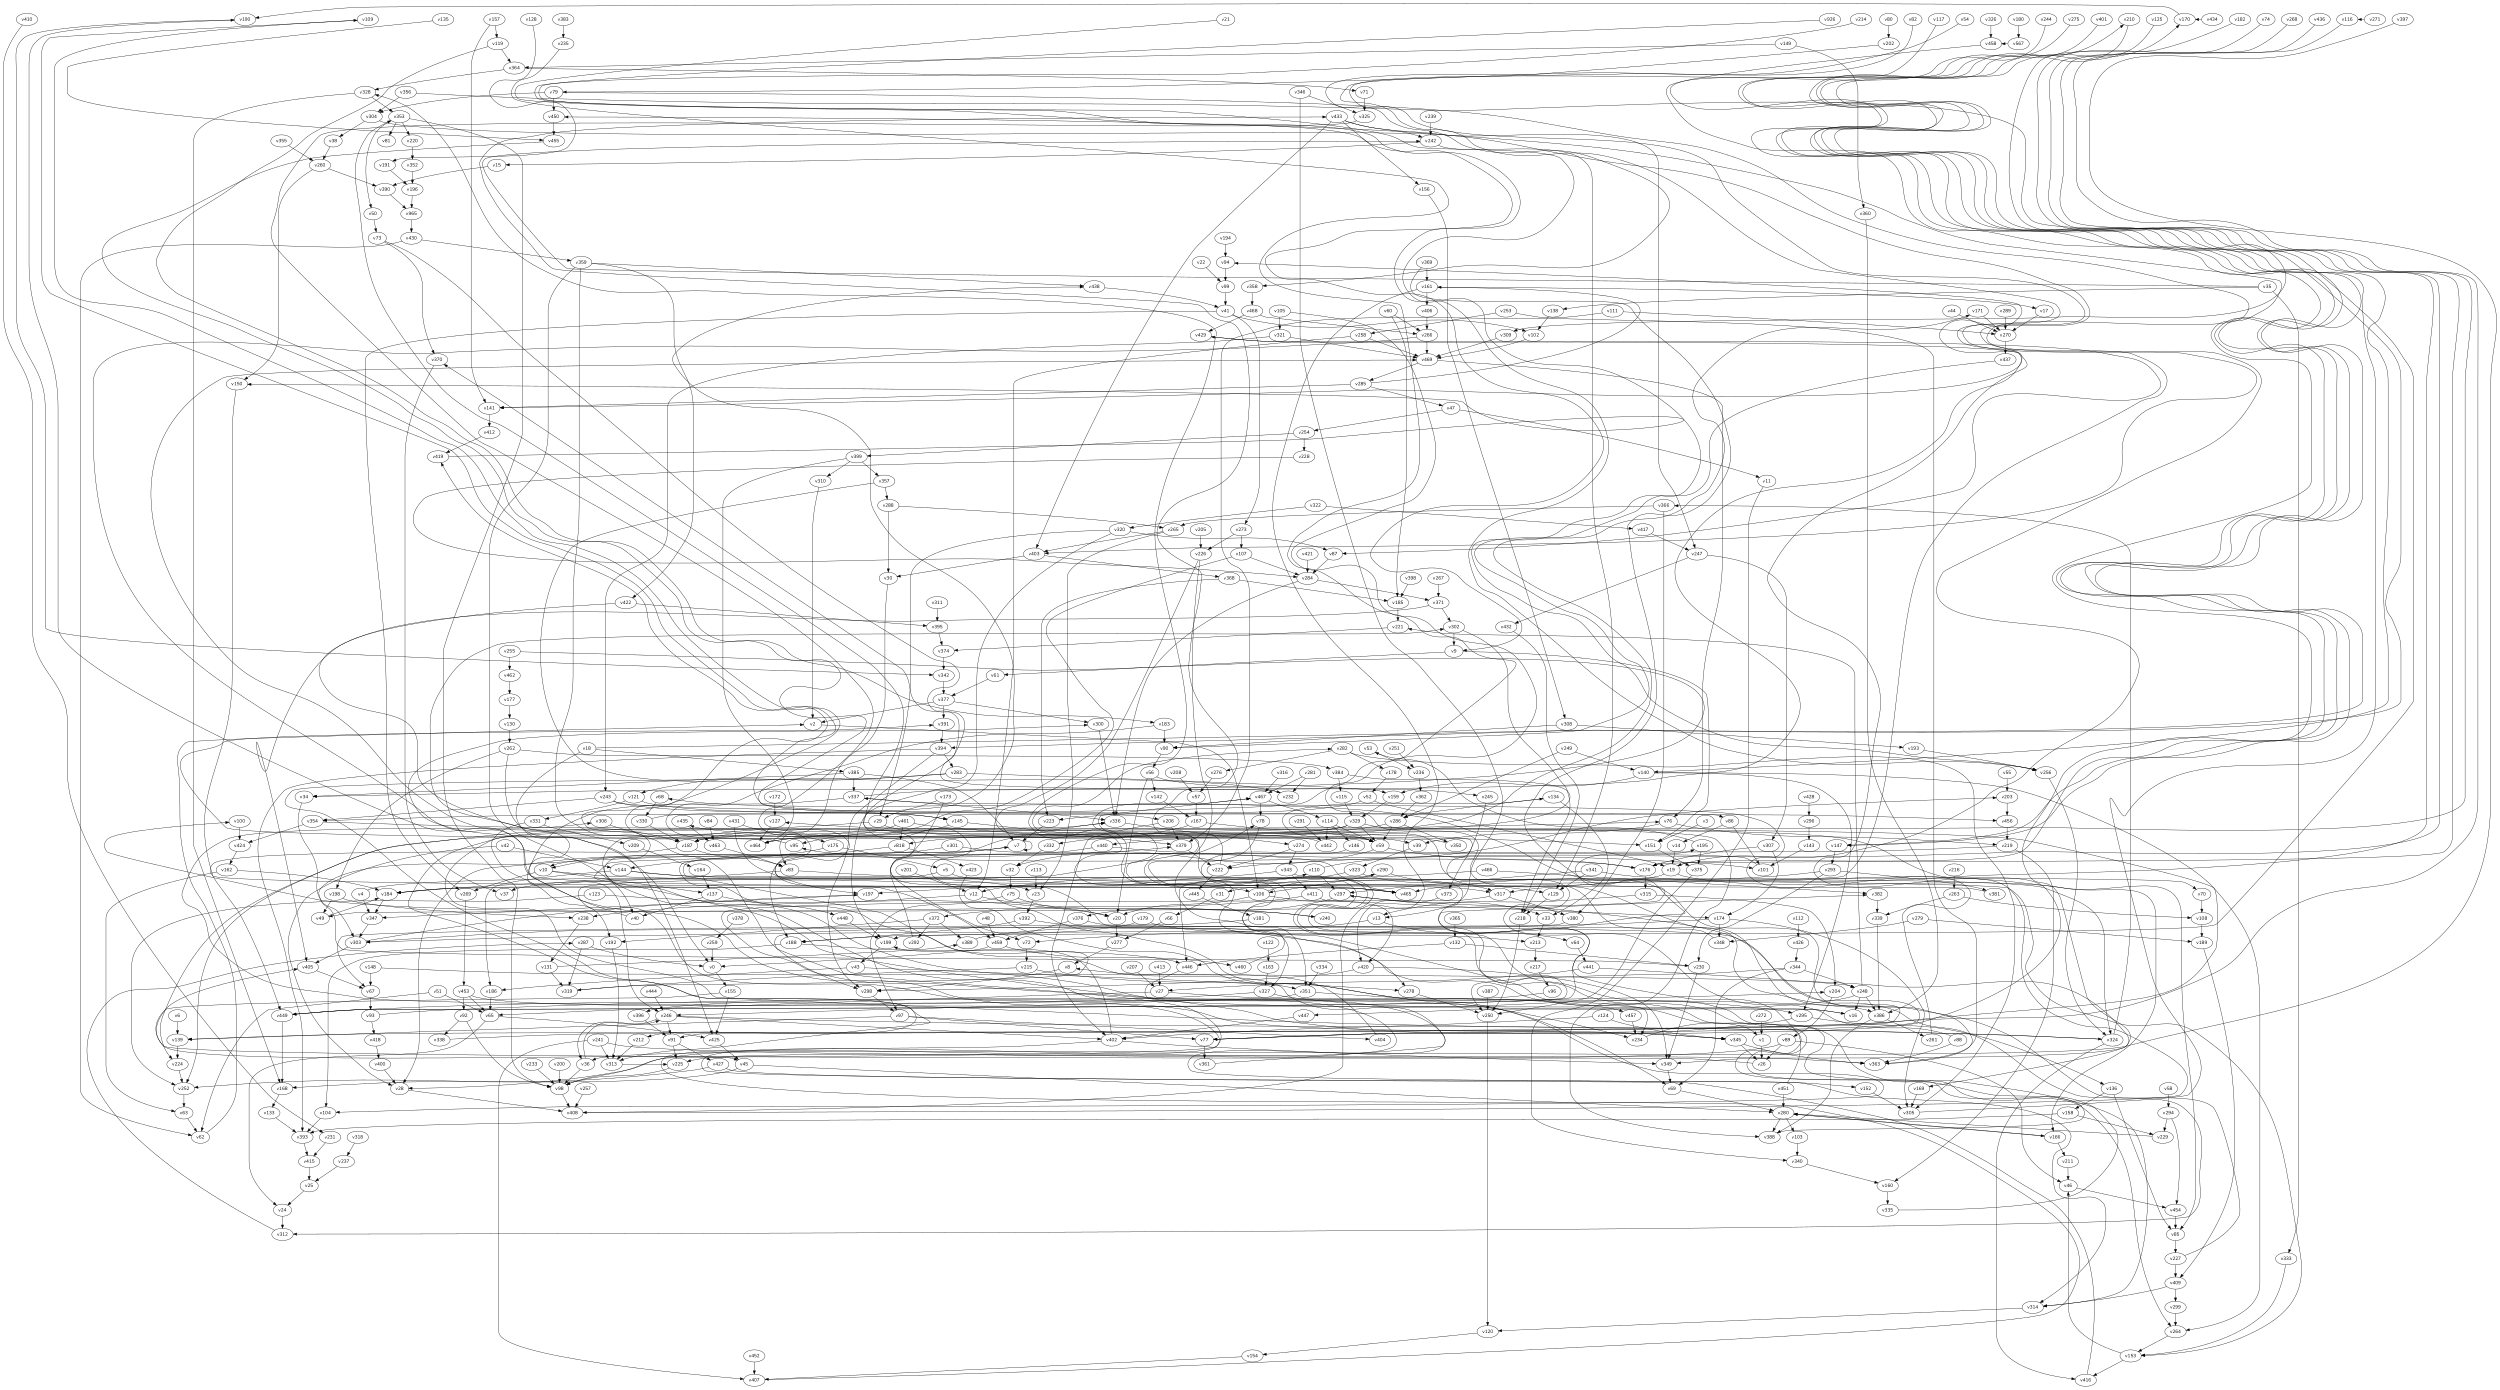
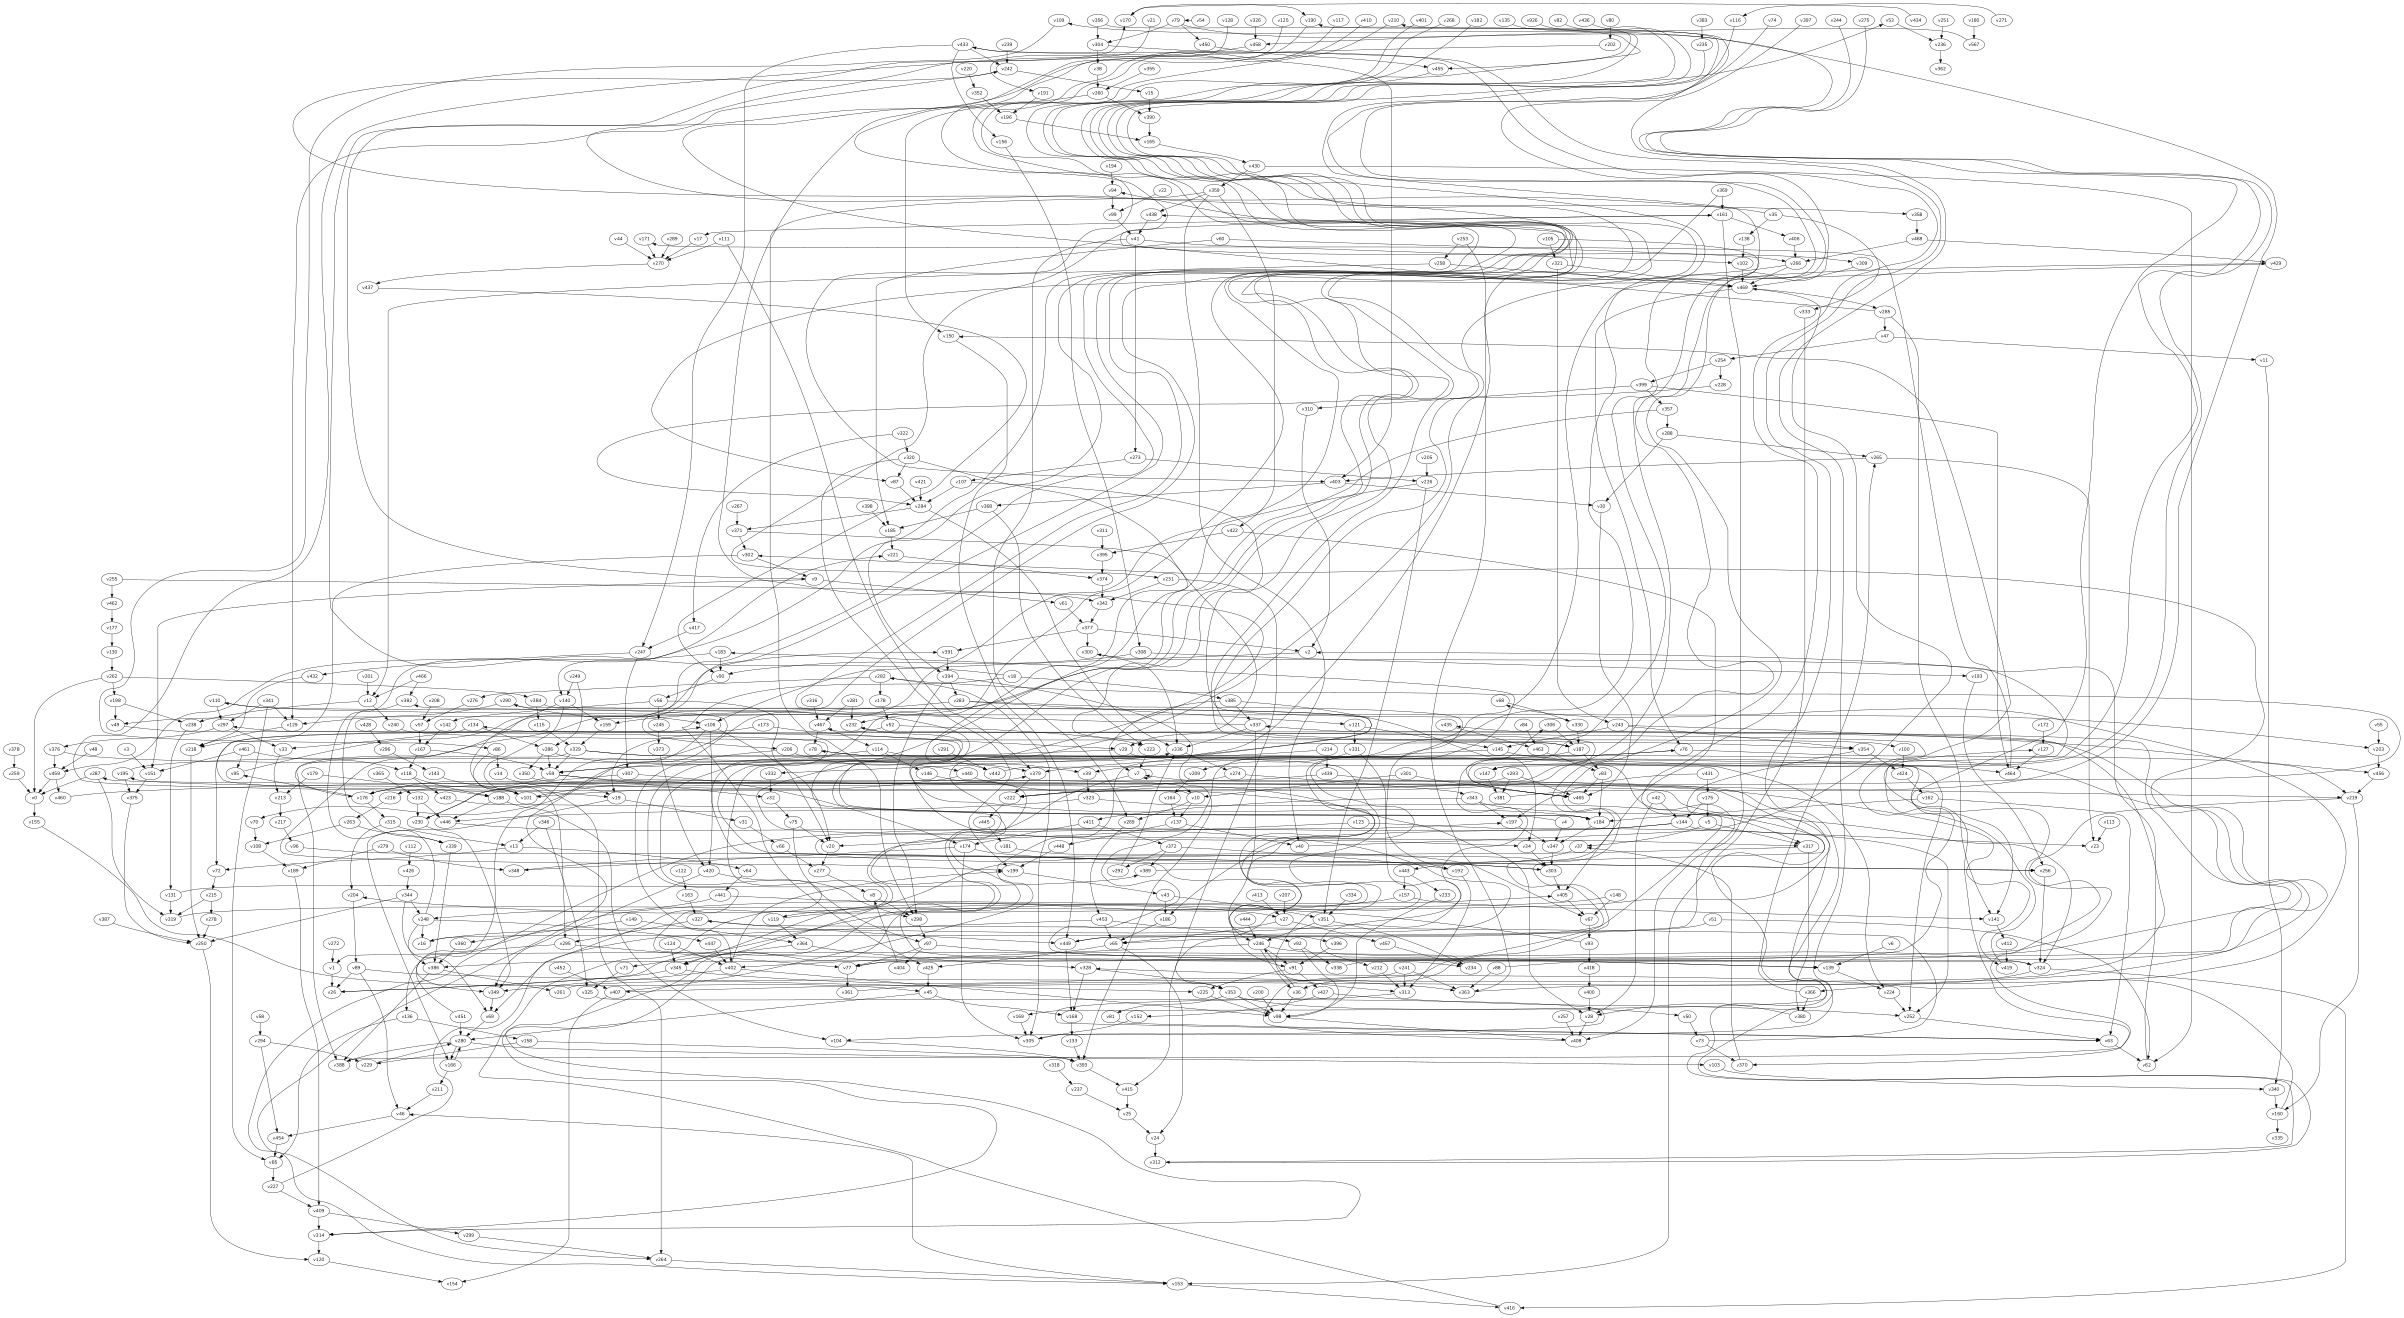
(406, 129) -> none
(411, 214) -> (1149, 142)
(2034, 276) -> none
none -> (1137, 591)
(873, 736) -> (1605, 673)
none -> (1327, 774)
(1038, 807) -> (1700, 978)
(1410, 808) -> none
(899, 846) -> (406, 774)
(1834, 856) -> (1491, 784)
none -> (1404, 871)
(1062, 874) -> (1041, 814)
(1025, 919) -> none
(724, 1012) -> none
none -> (1607, 1033)
(637, 1064) -> (1089, 1024)
(1005, 1368) -> (569, 1166)
